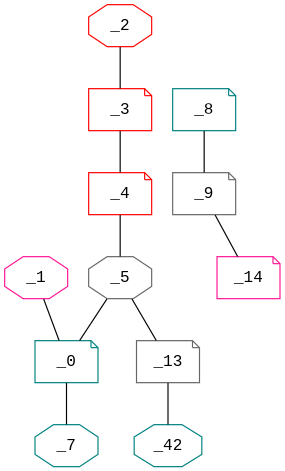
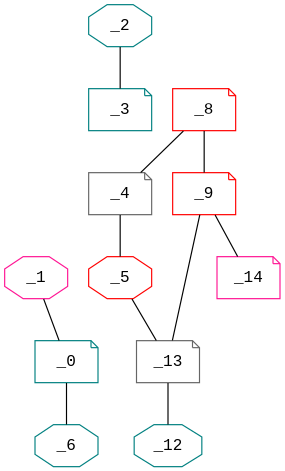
(120, 26) -> (120, 26)
(120, 110) -> (120, 110)
(204, 110) -> (204, 110)
(120, 152) -> (162, 152)
(120, 194) -> (120, 194)
(204, 194) -> (204, 194)
(120, 278) -> (120, 278)
none -> (186, 278)
(93, 320) -> none
(66, 446) -> (66, 446)
(168, 446) -> (168, 446)
